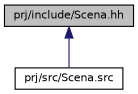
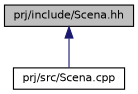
(69, 79) -> (69, 79)
